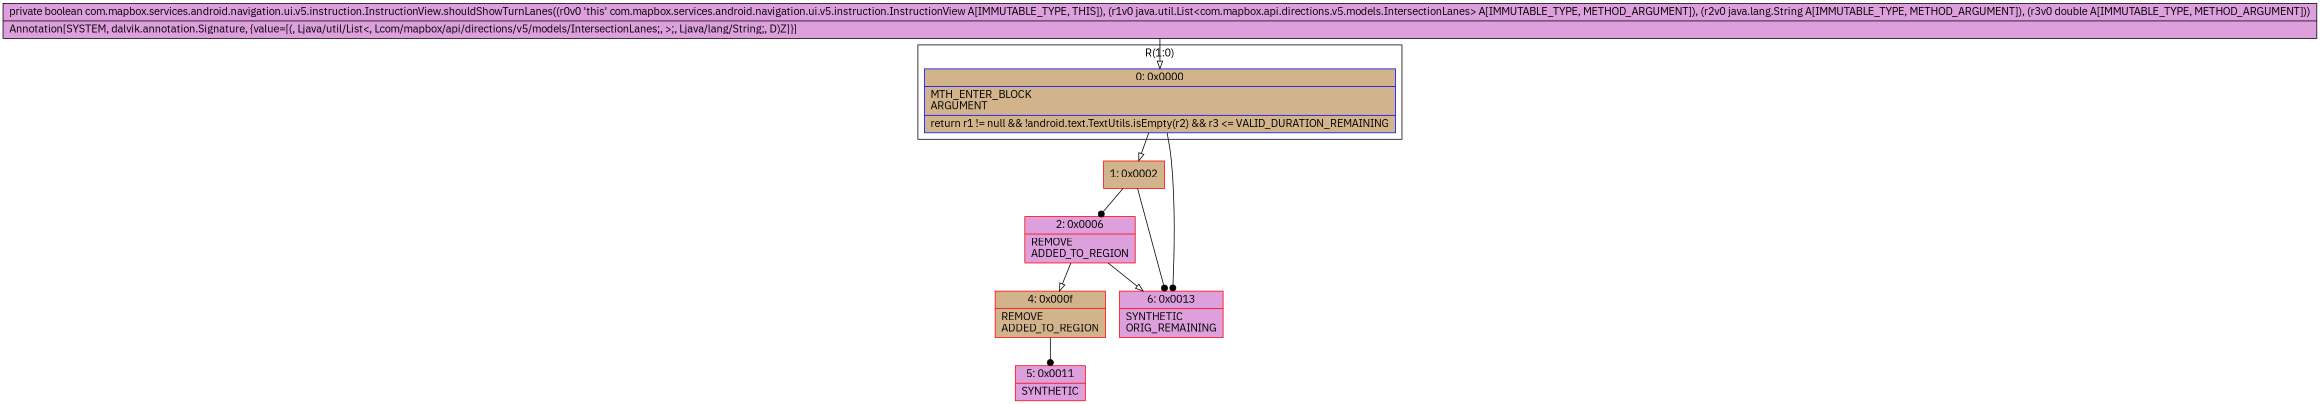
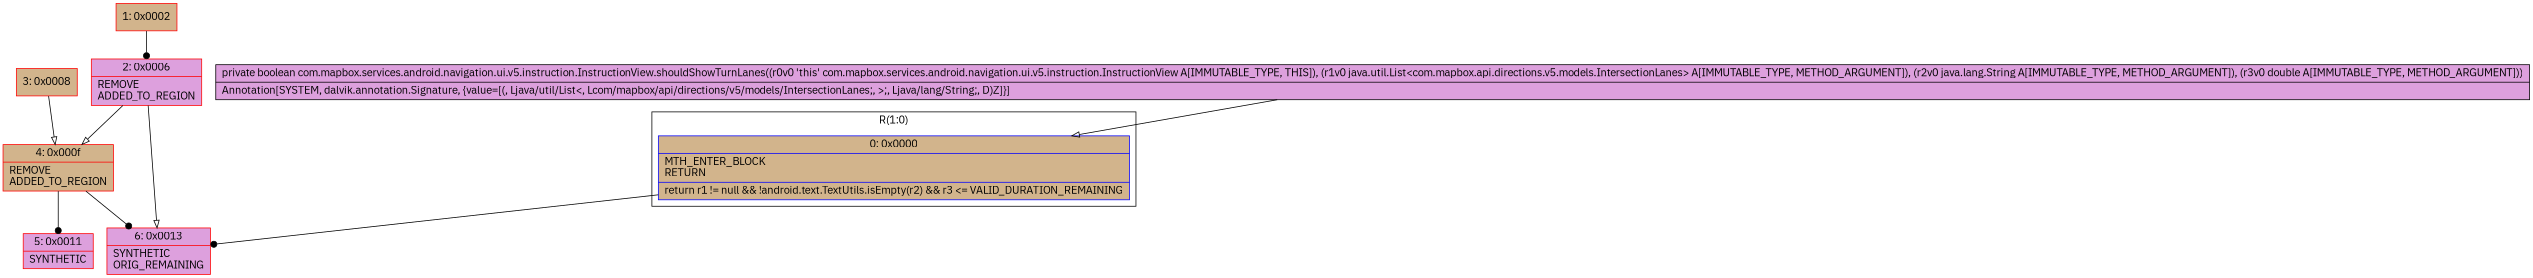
none -> (47, 82)
(959, 106) -> (685, 173)
(1145, 144) -> none
(1151, 237) -> (106, 207)
